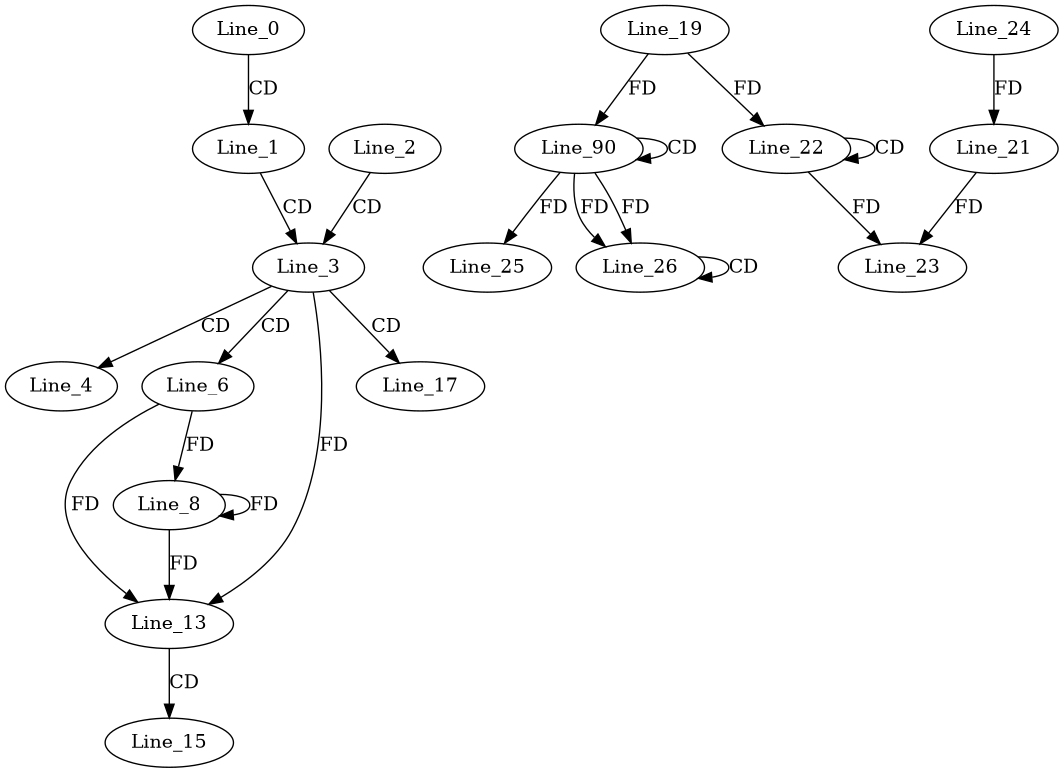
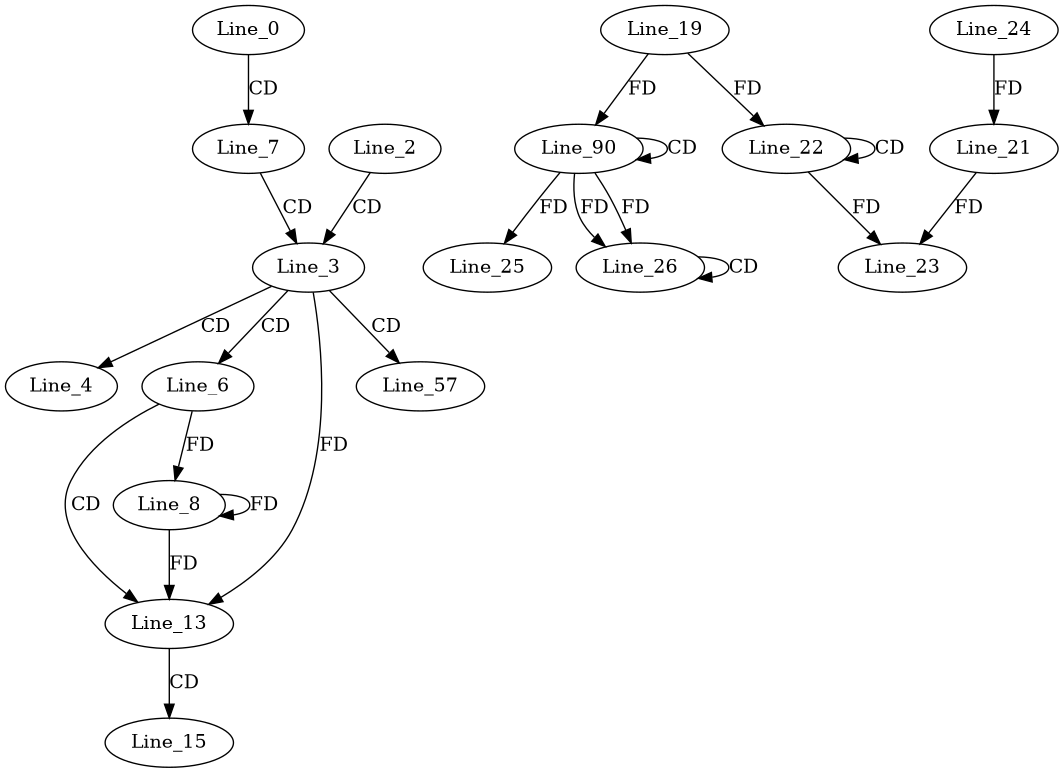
(248, 149) -> (248, 149)
(421, 386) -> (421, 386)
(86, 505) -> (86, 505)
